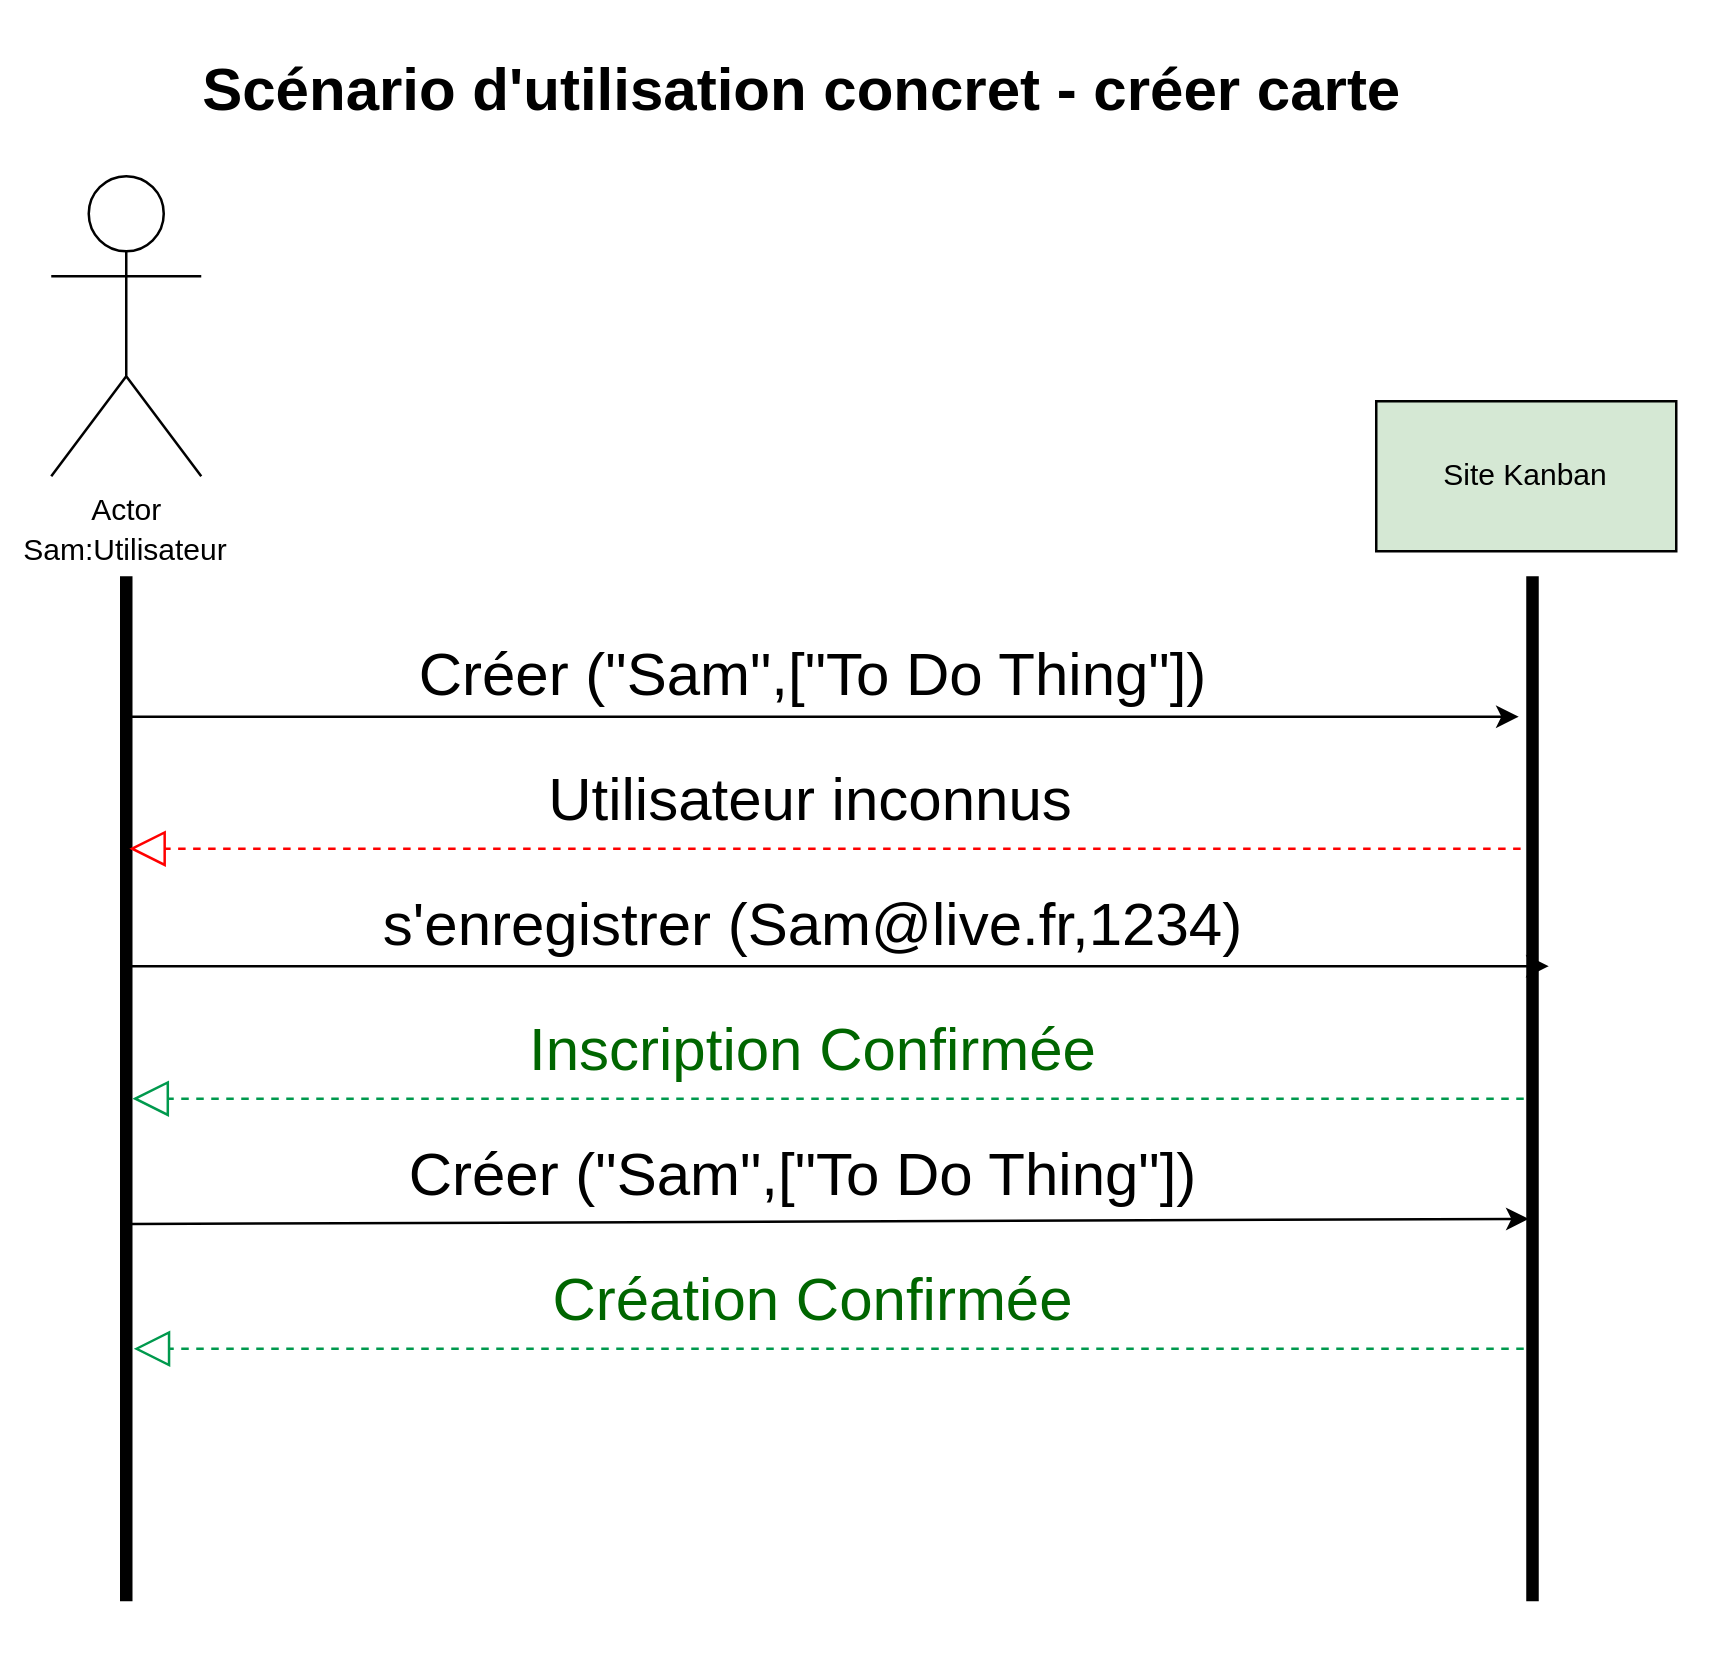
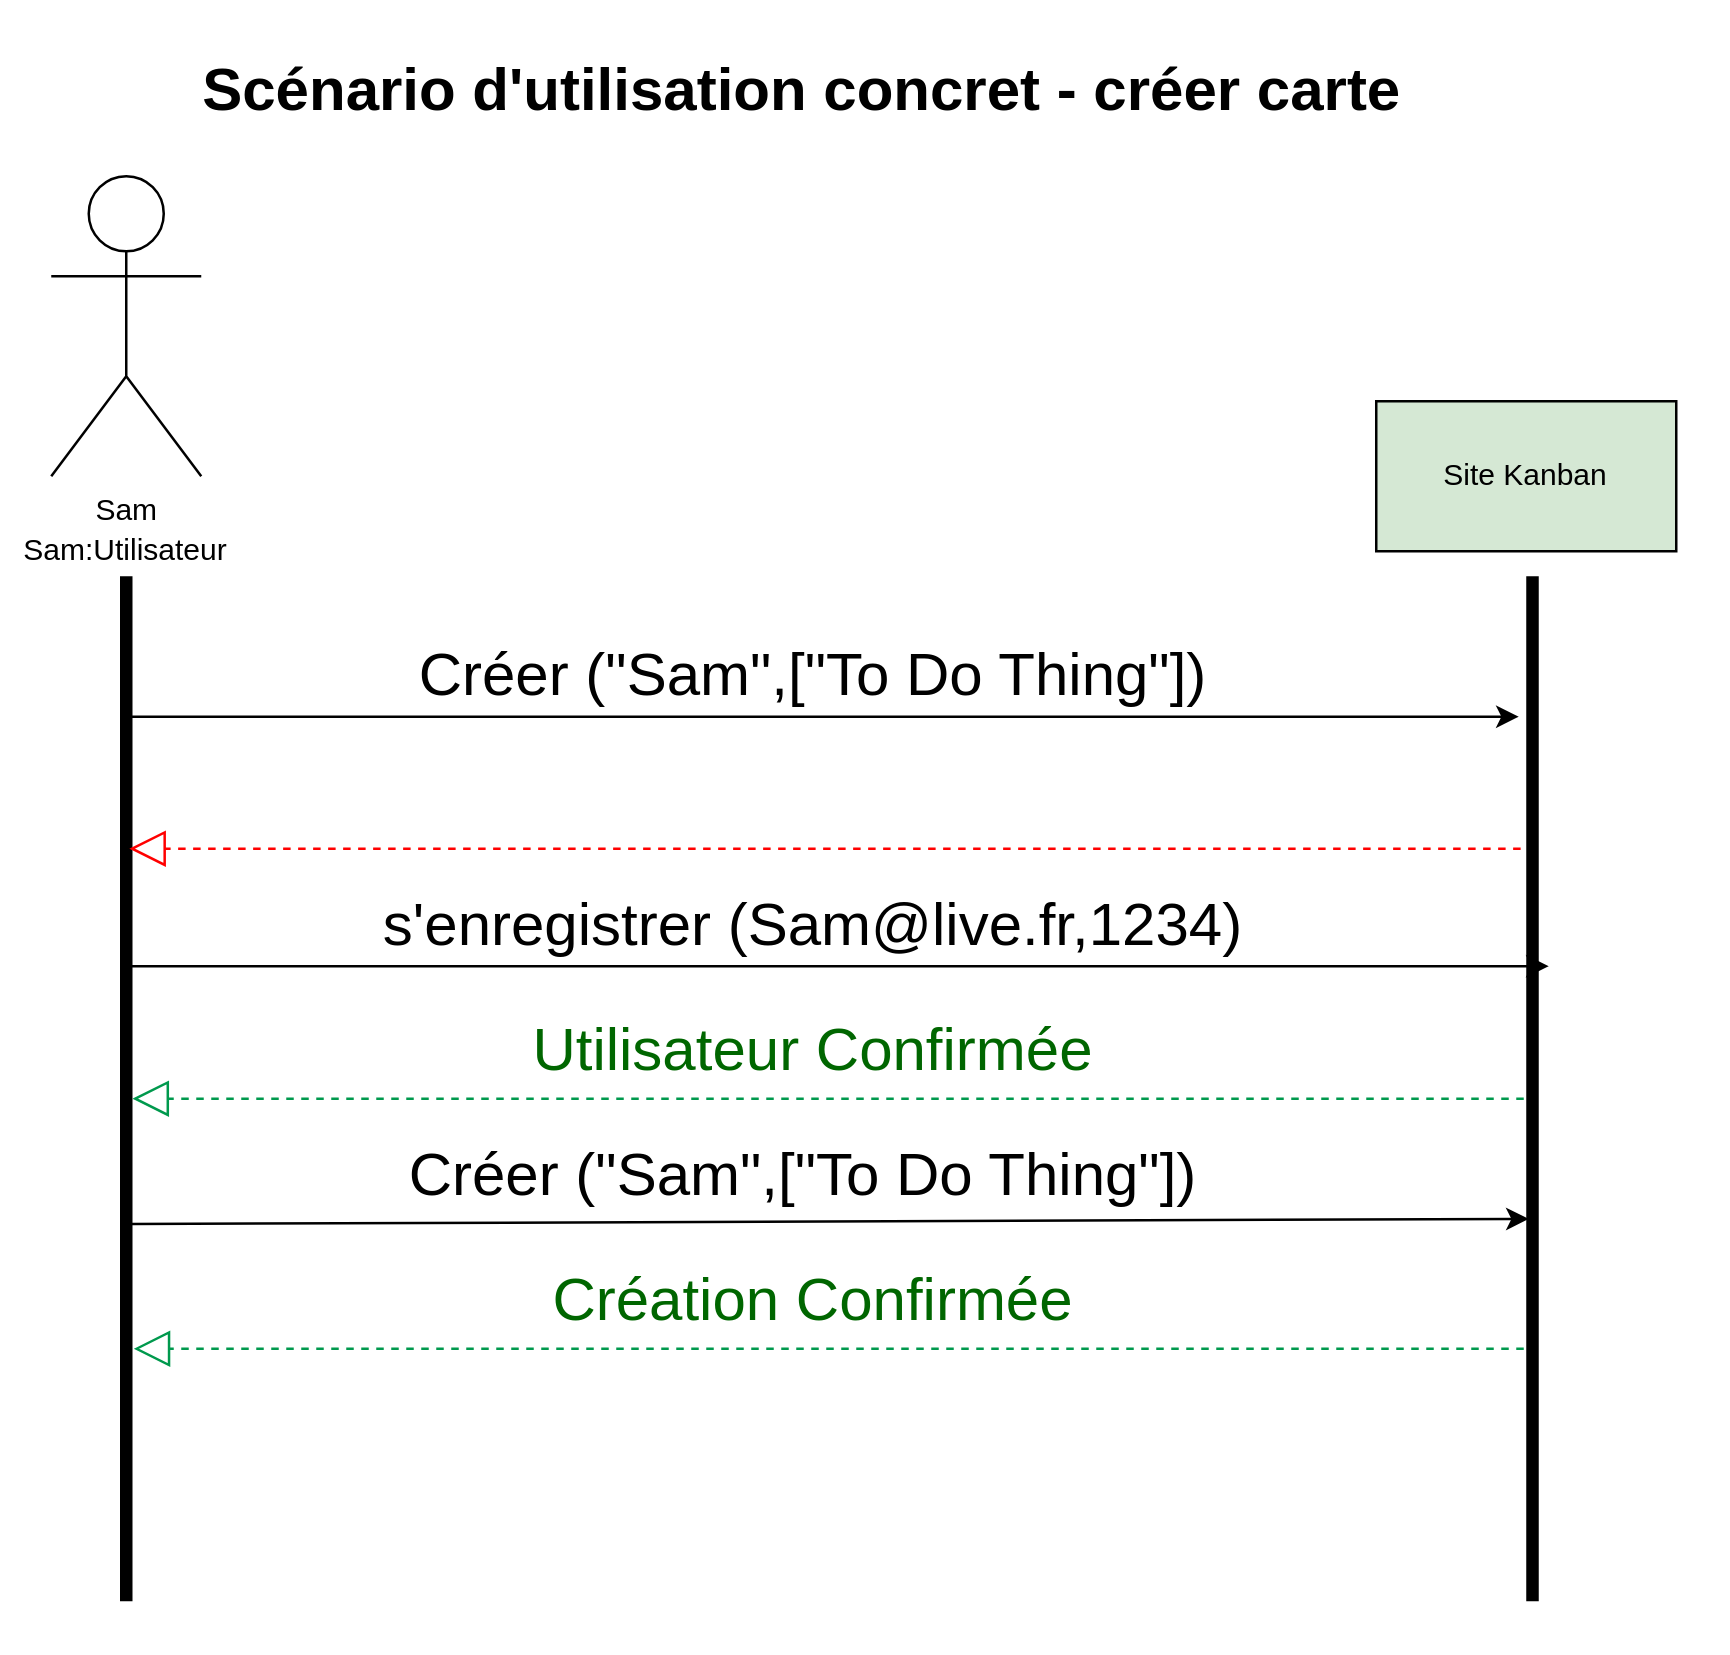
(128, 512) -> (128, 512)
(811, 801) -> none
(814, 1051) -> (814, 1051)
